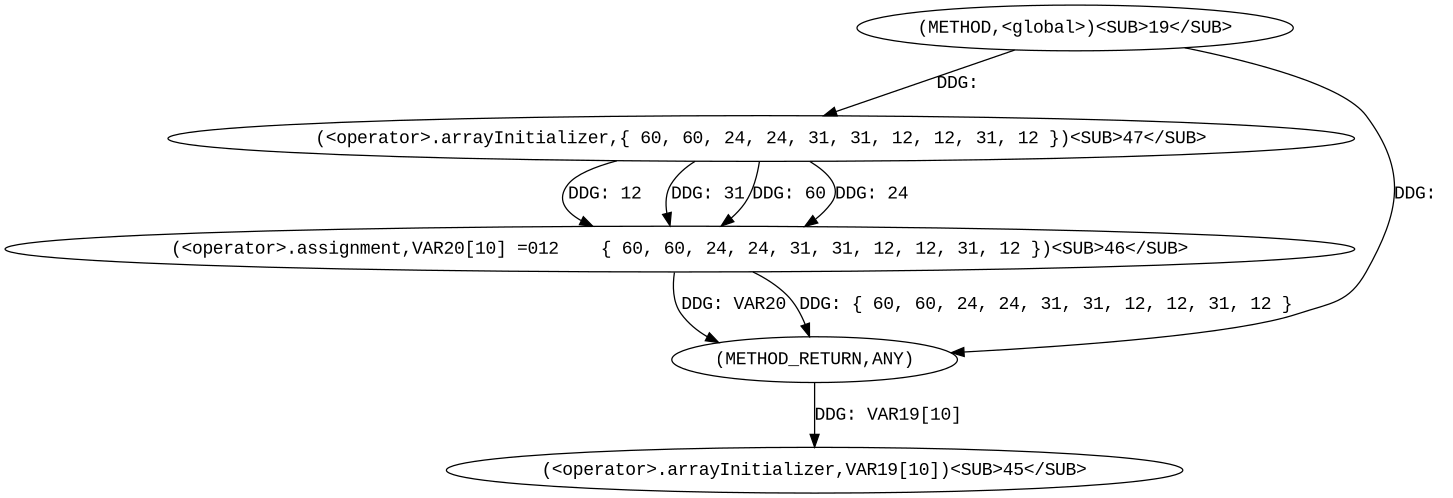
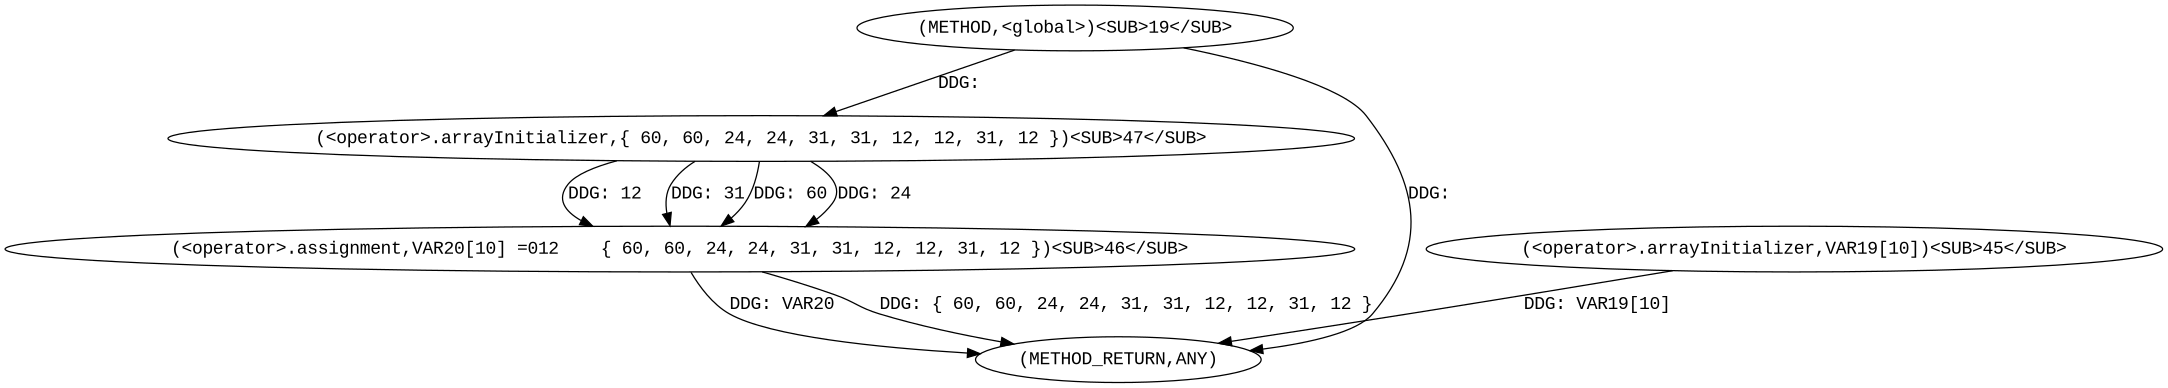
(815, 409) -> (1452, 307)
